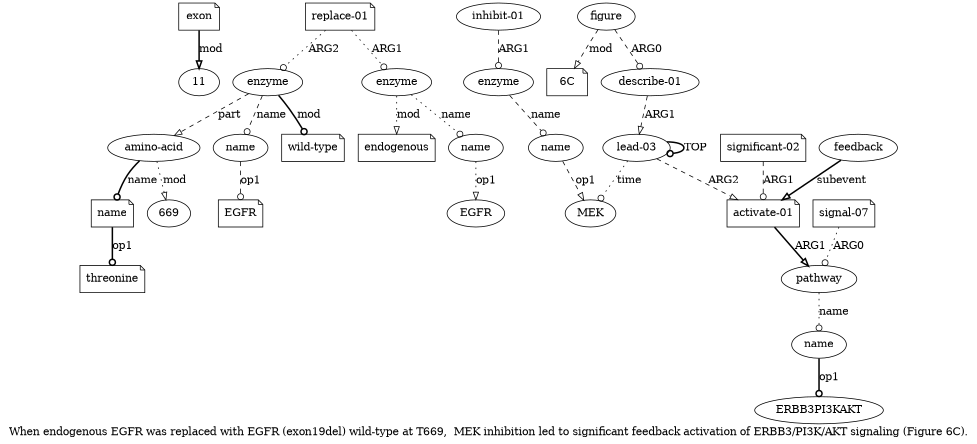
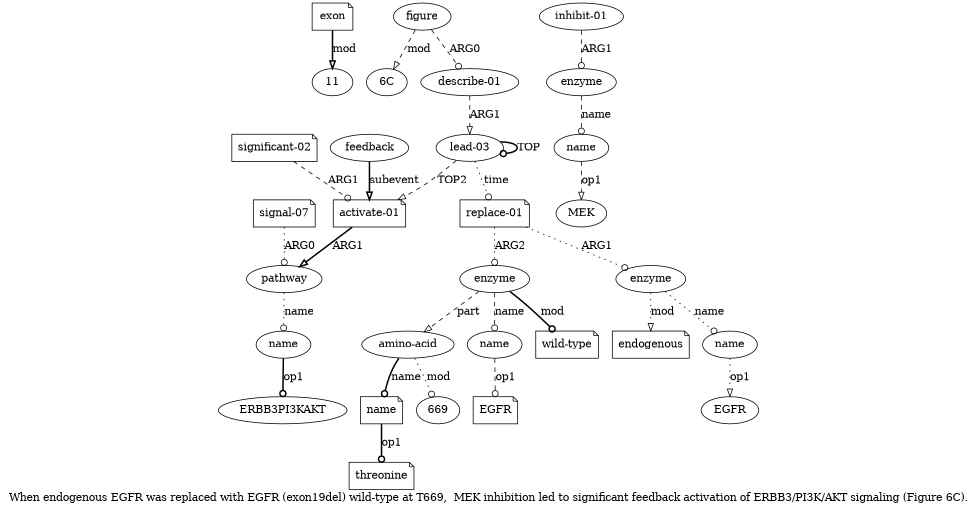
(567, 82) -> (387, 82)
(161, 177) -> (423, 375)
(615, 178) -> (481, 178)
(724, 181) -> (452, 181)
